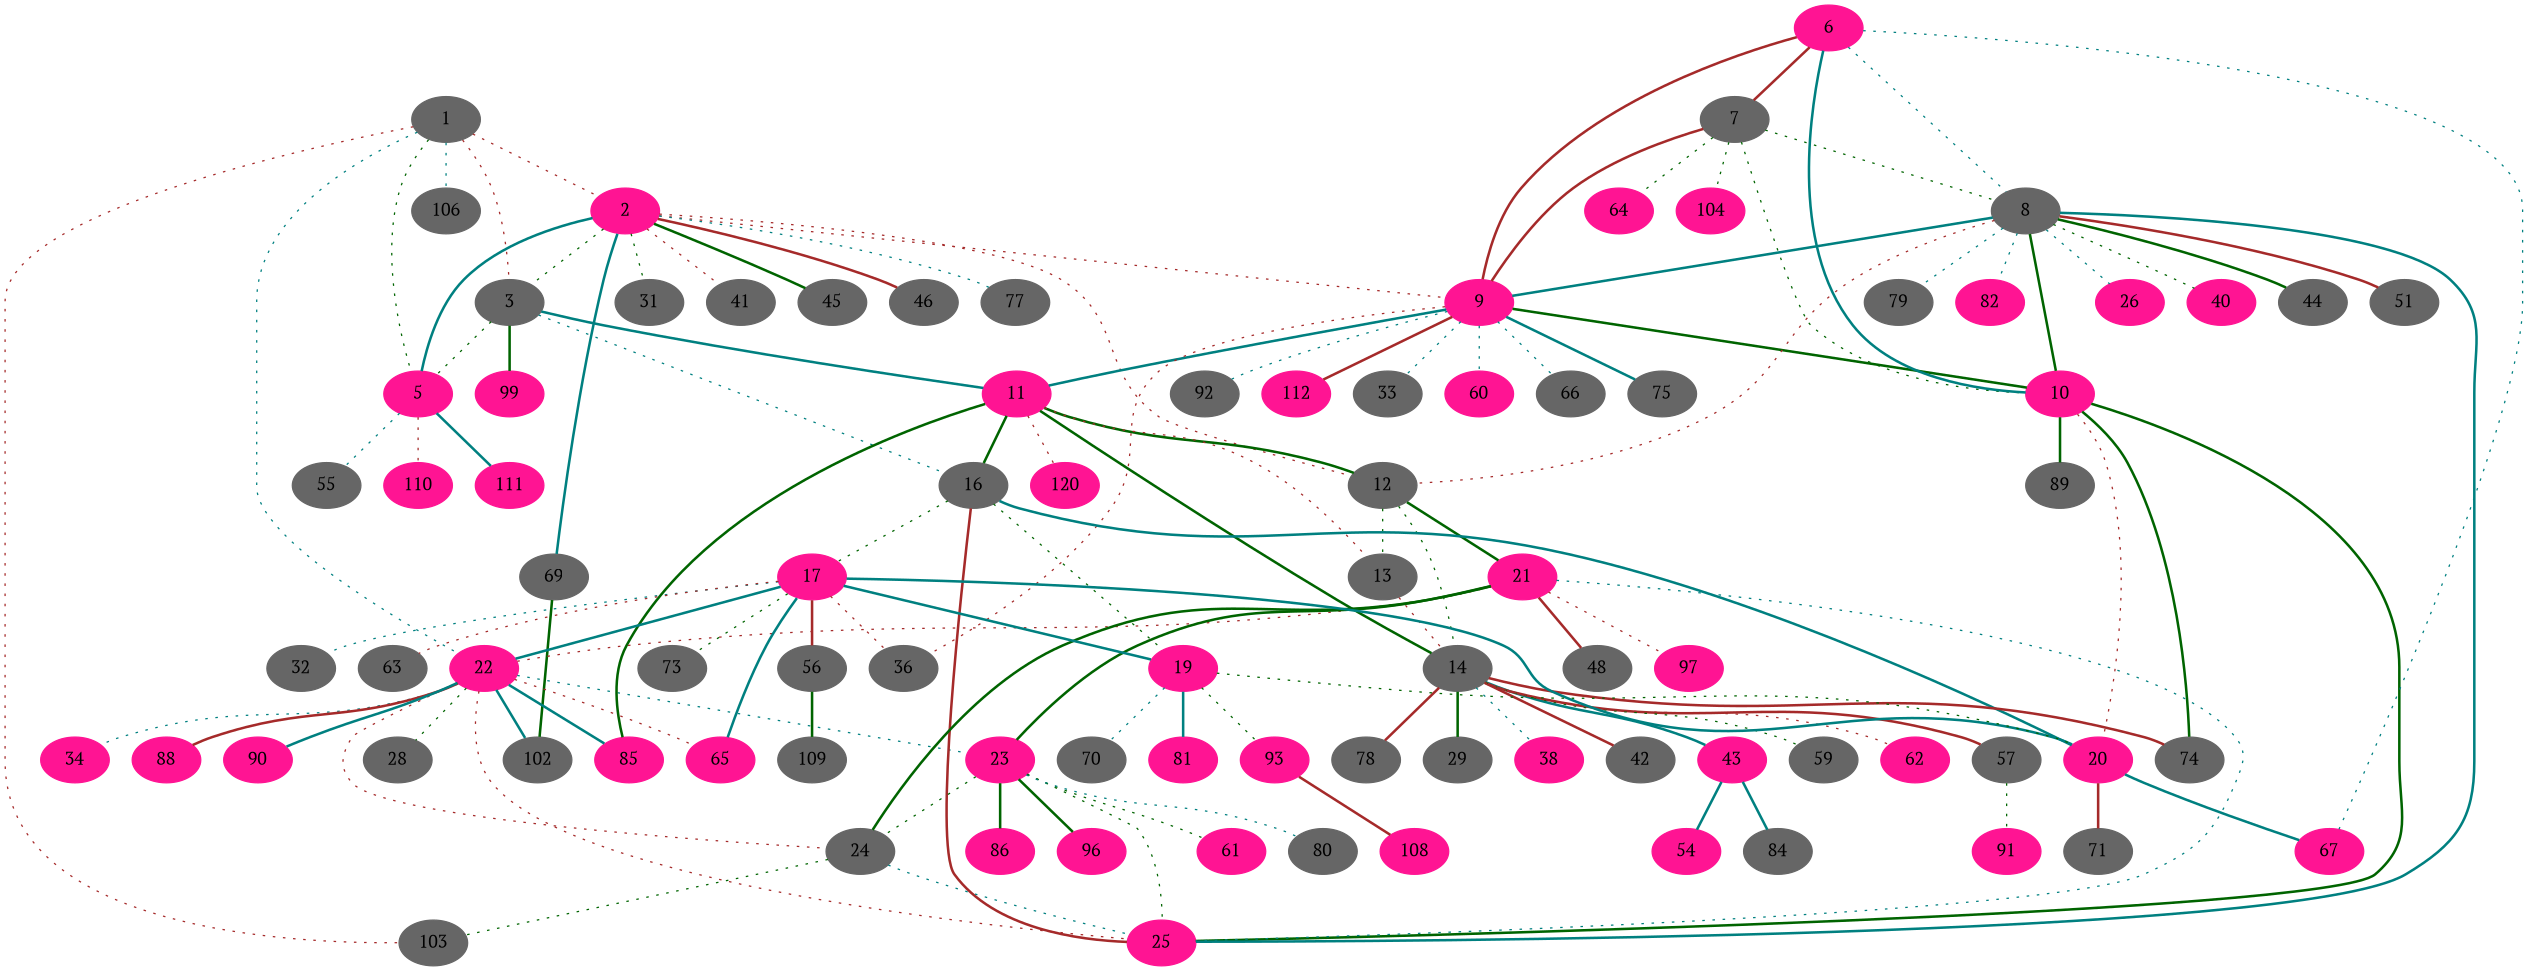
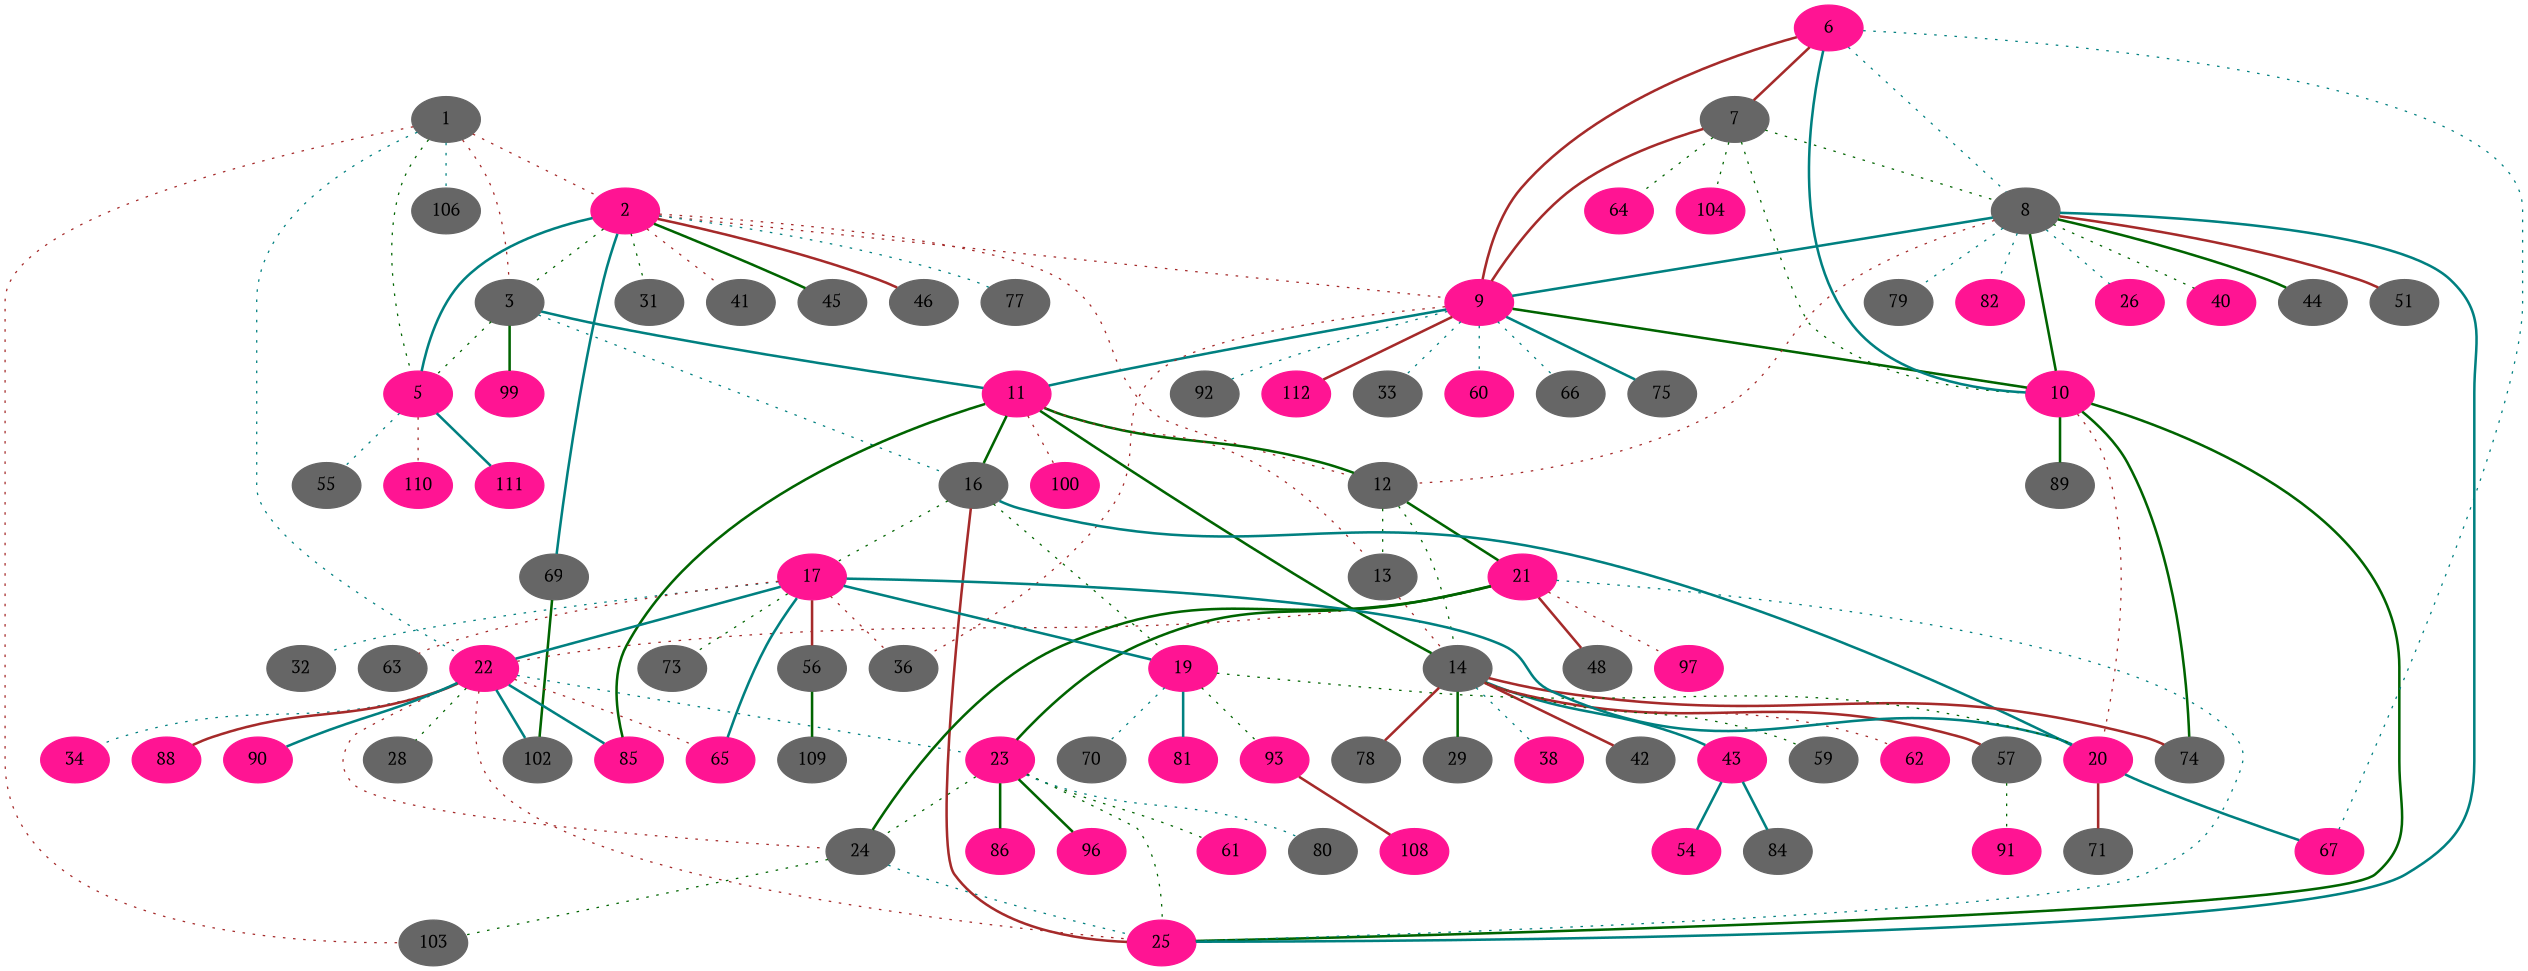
(1065, 485) -> (1065, 485)
